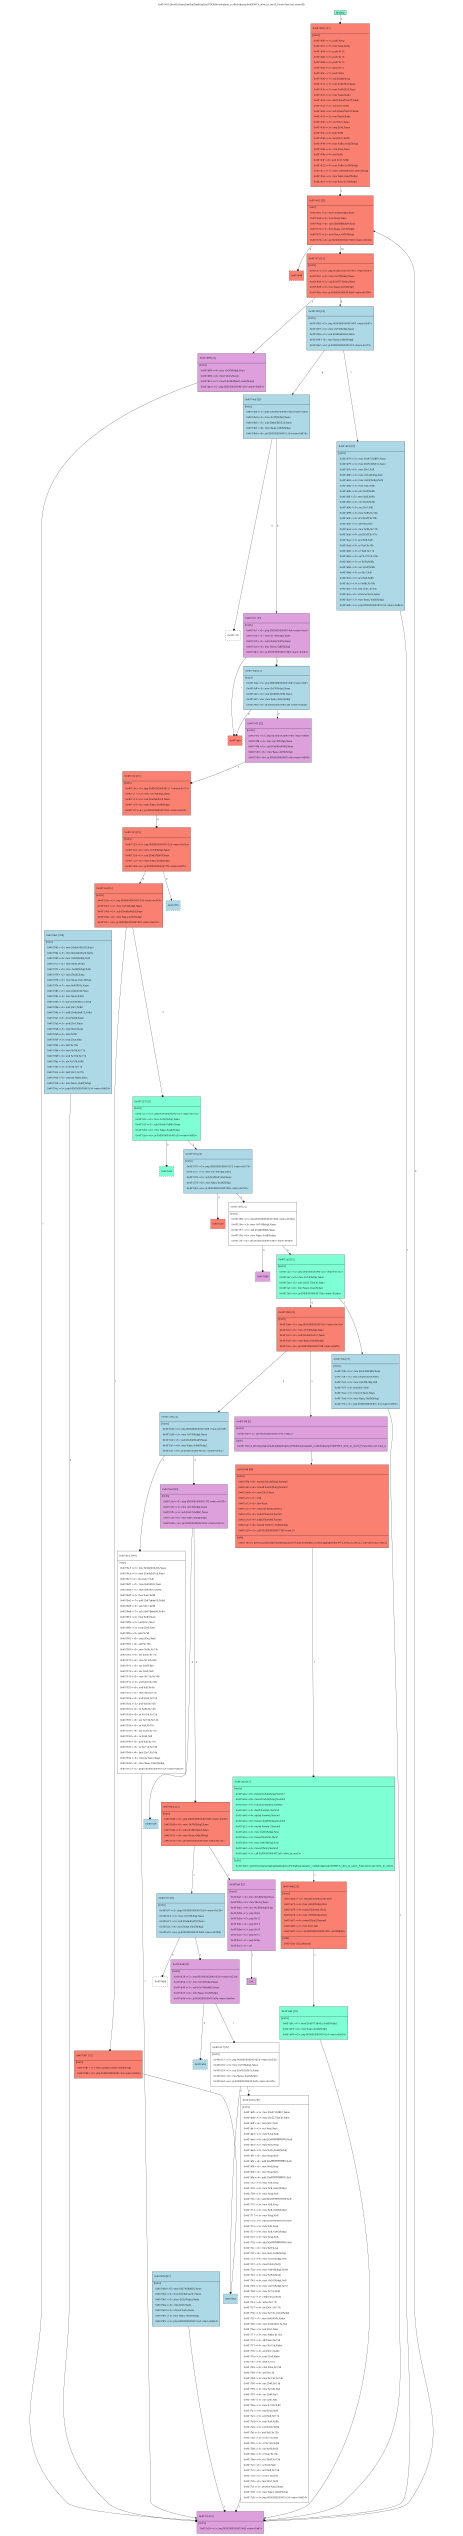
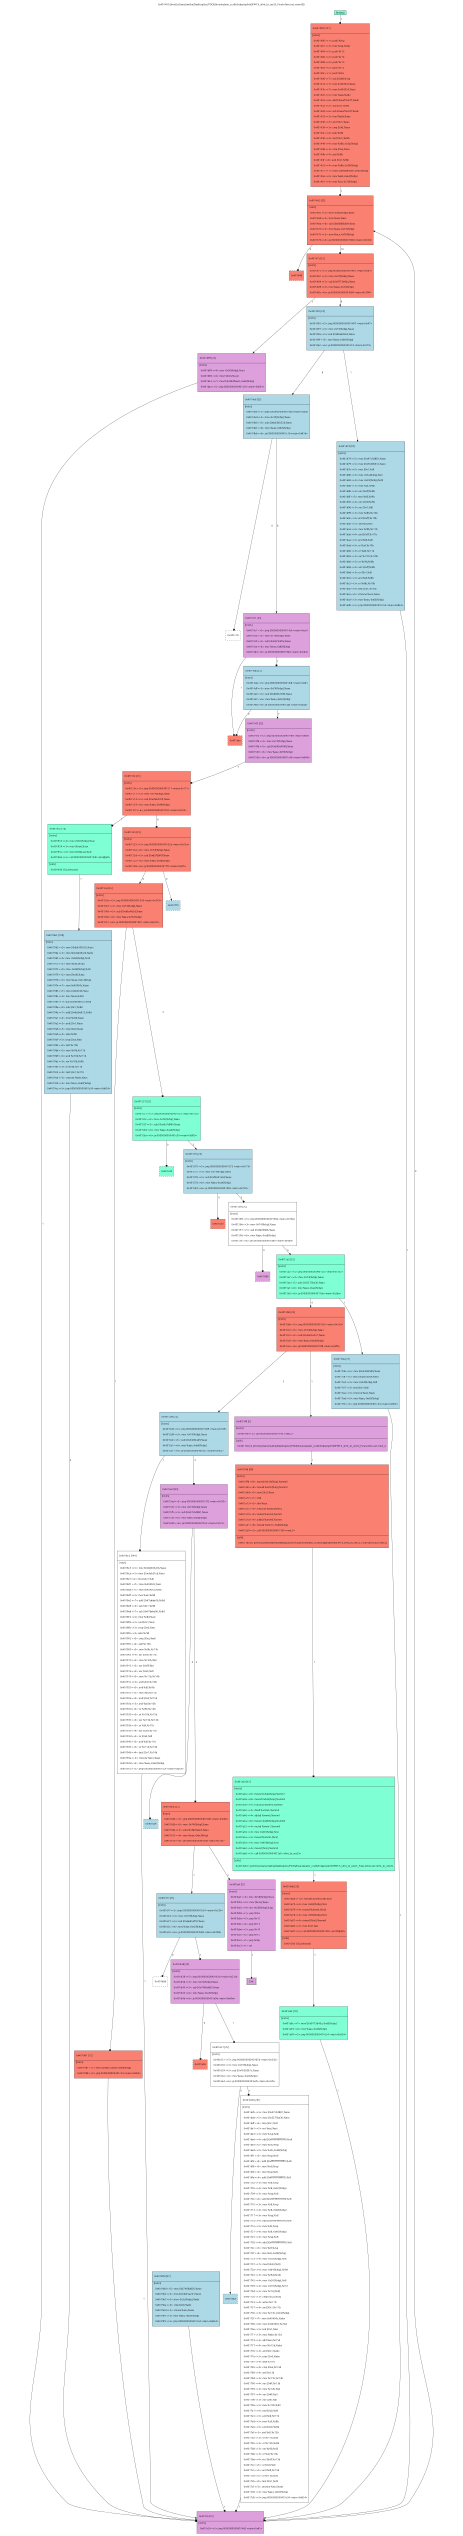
none -> (80, 849)
(200, 2064) -> (200, 2064)
(236, 2159) -> (117, 2320)
